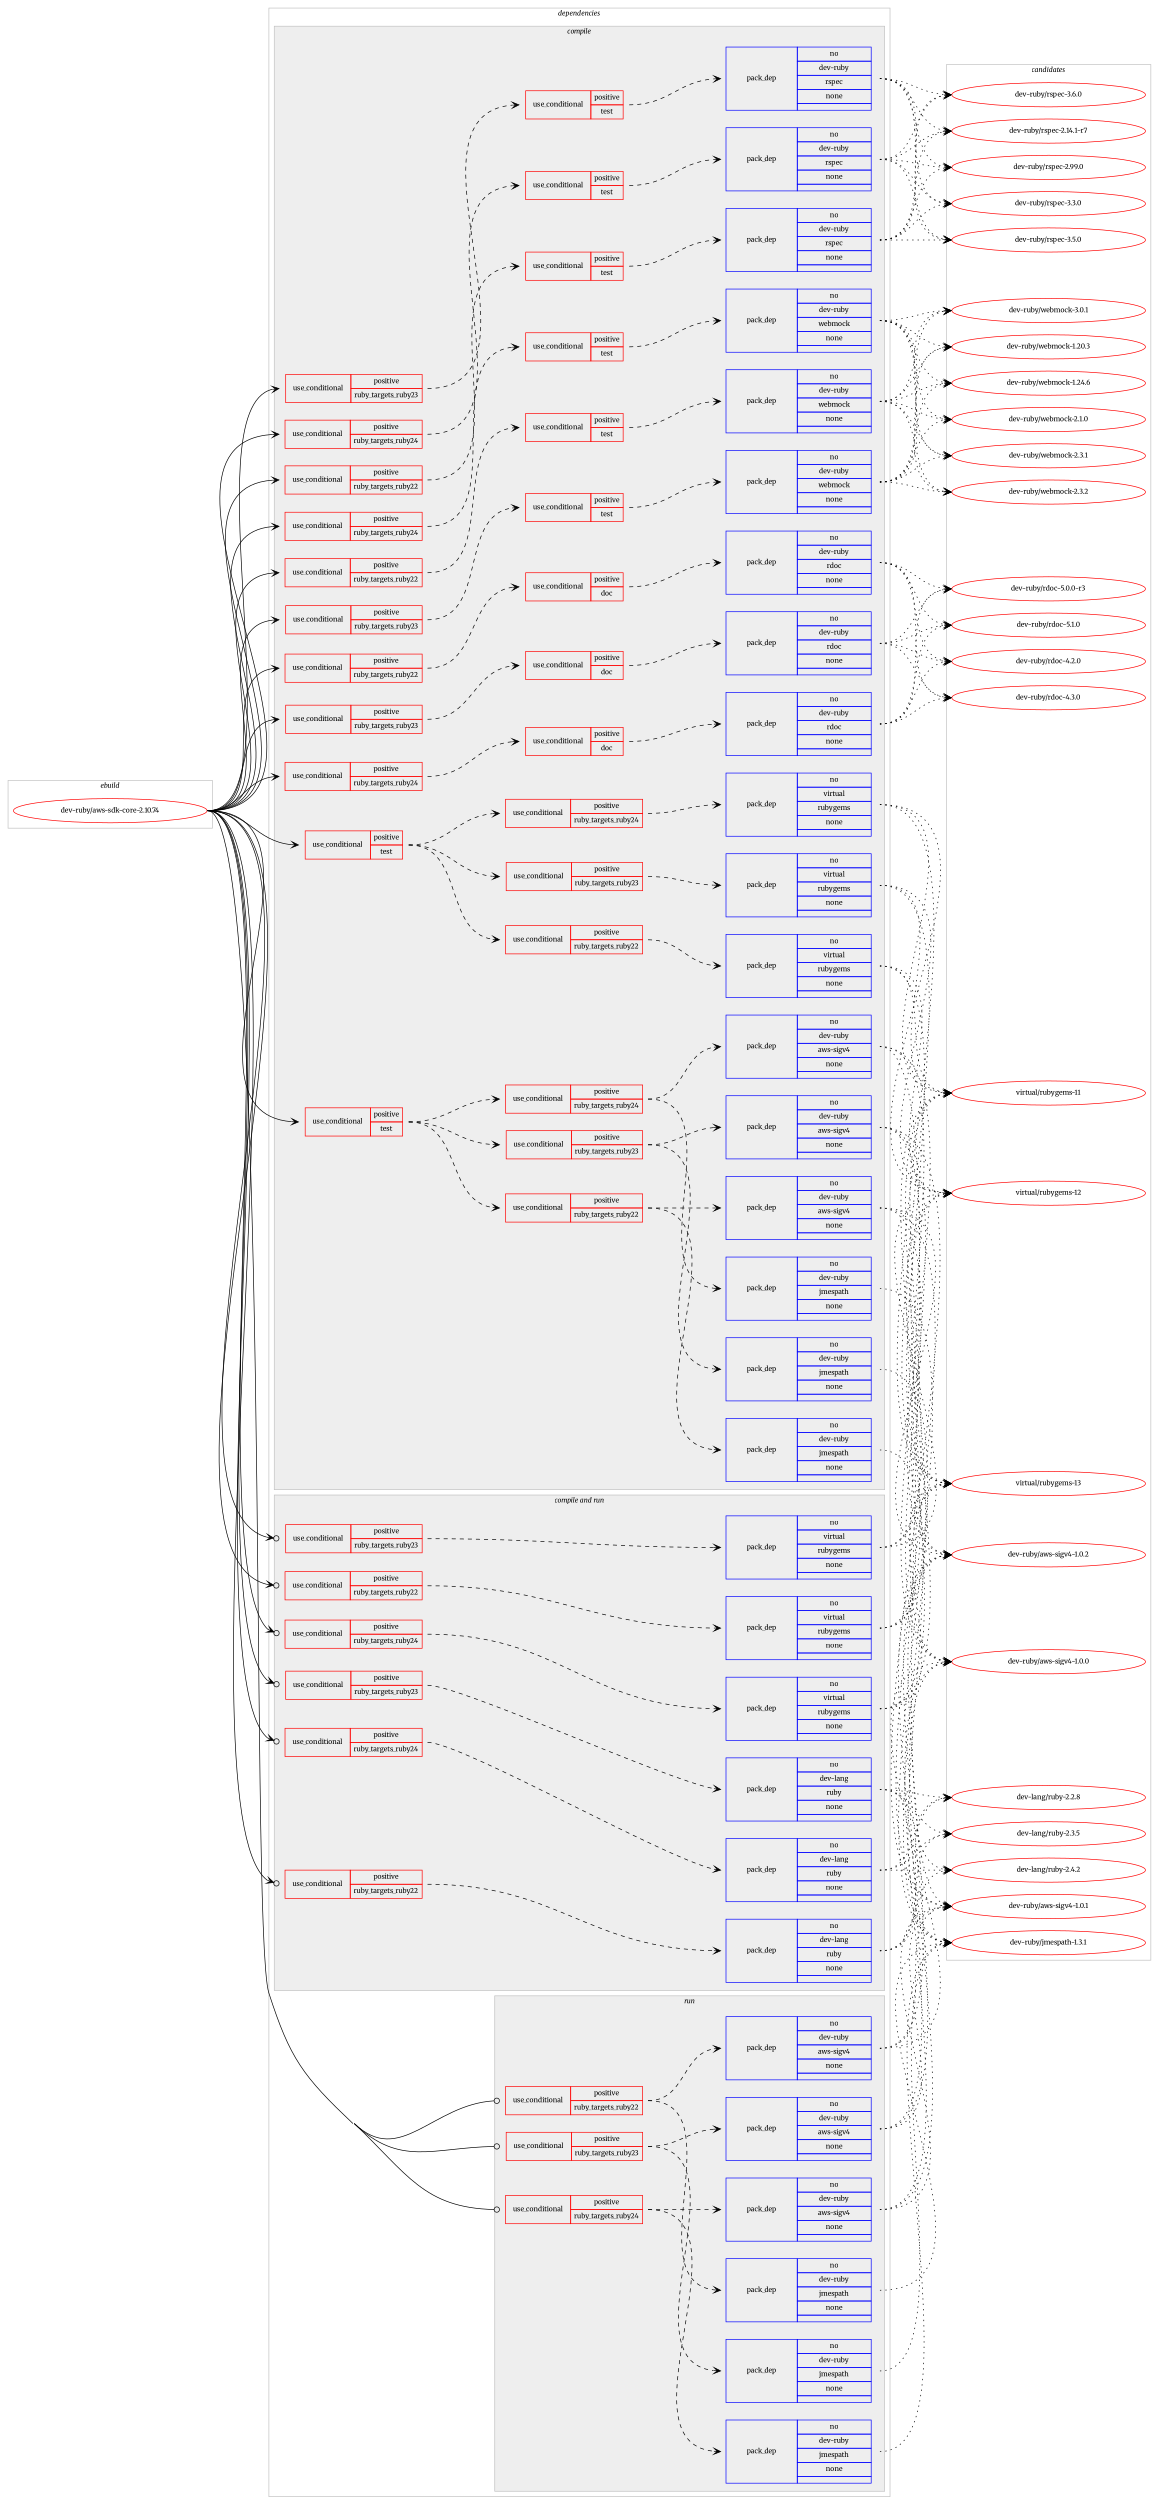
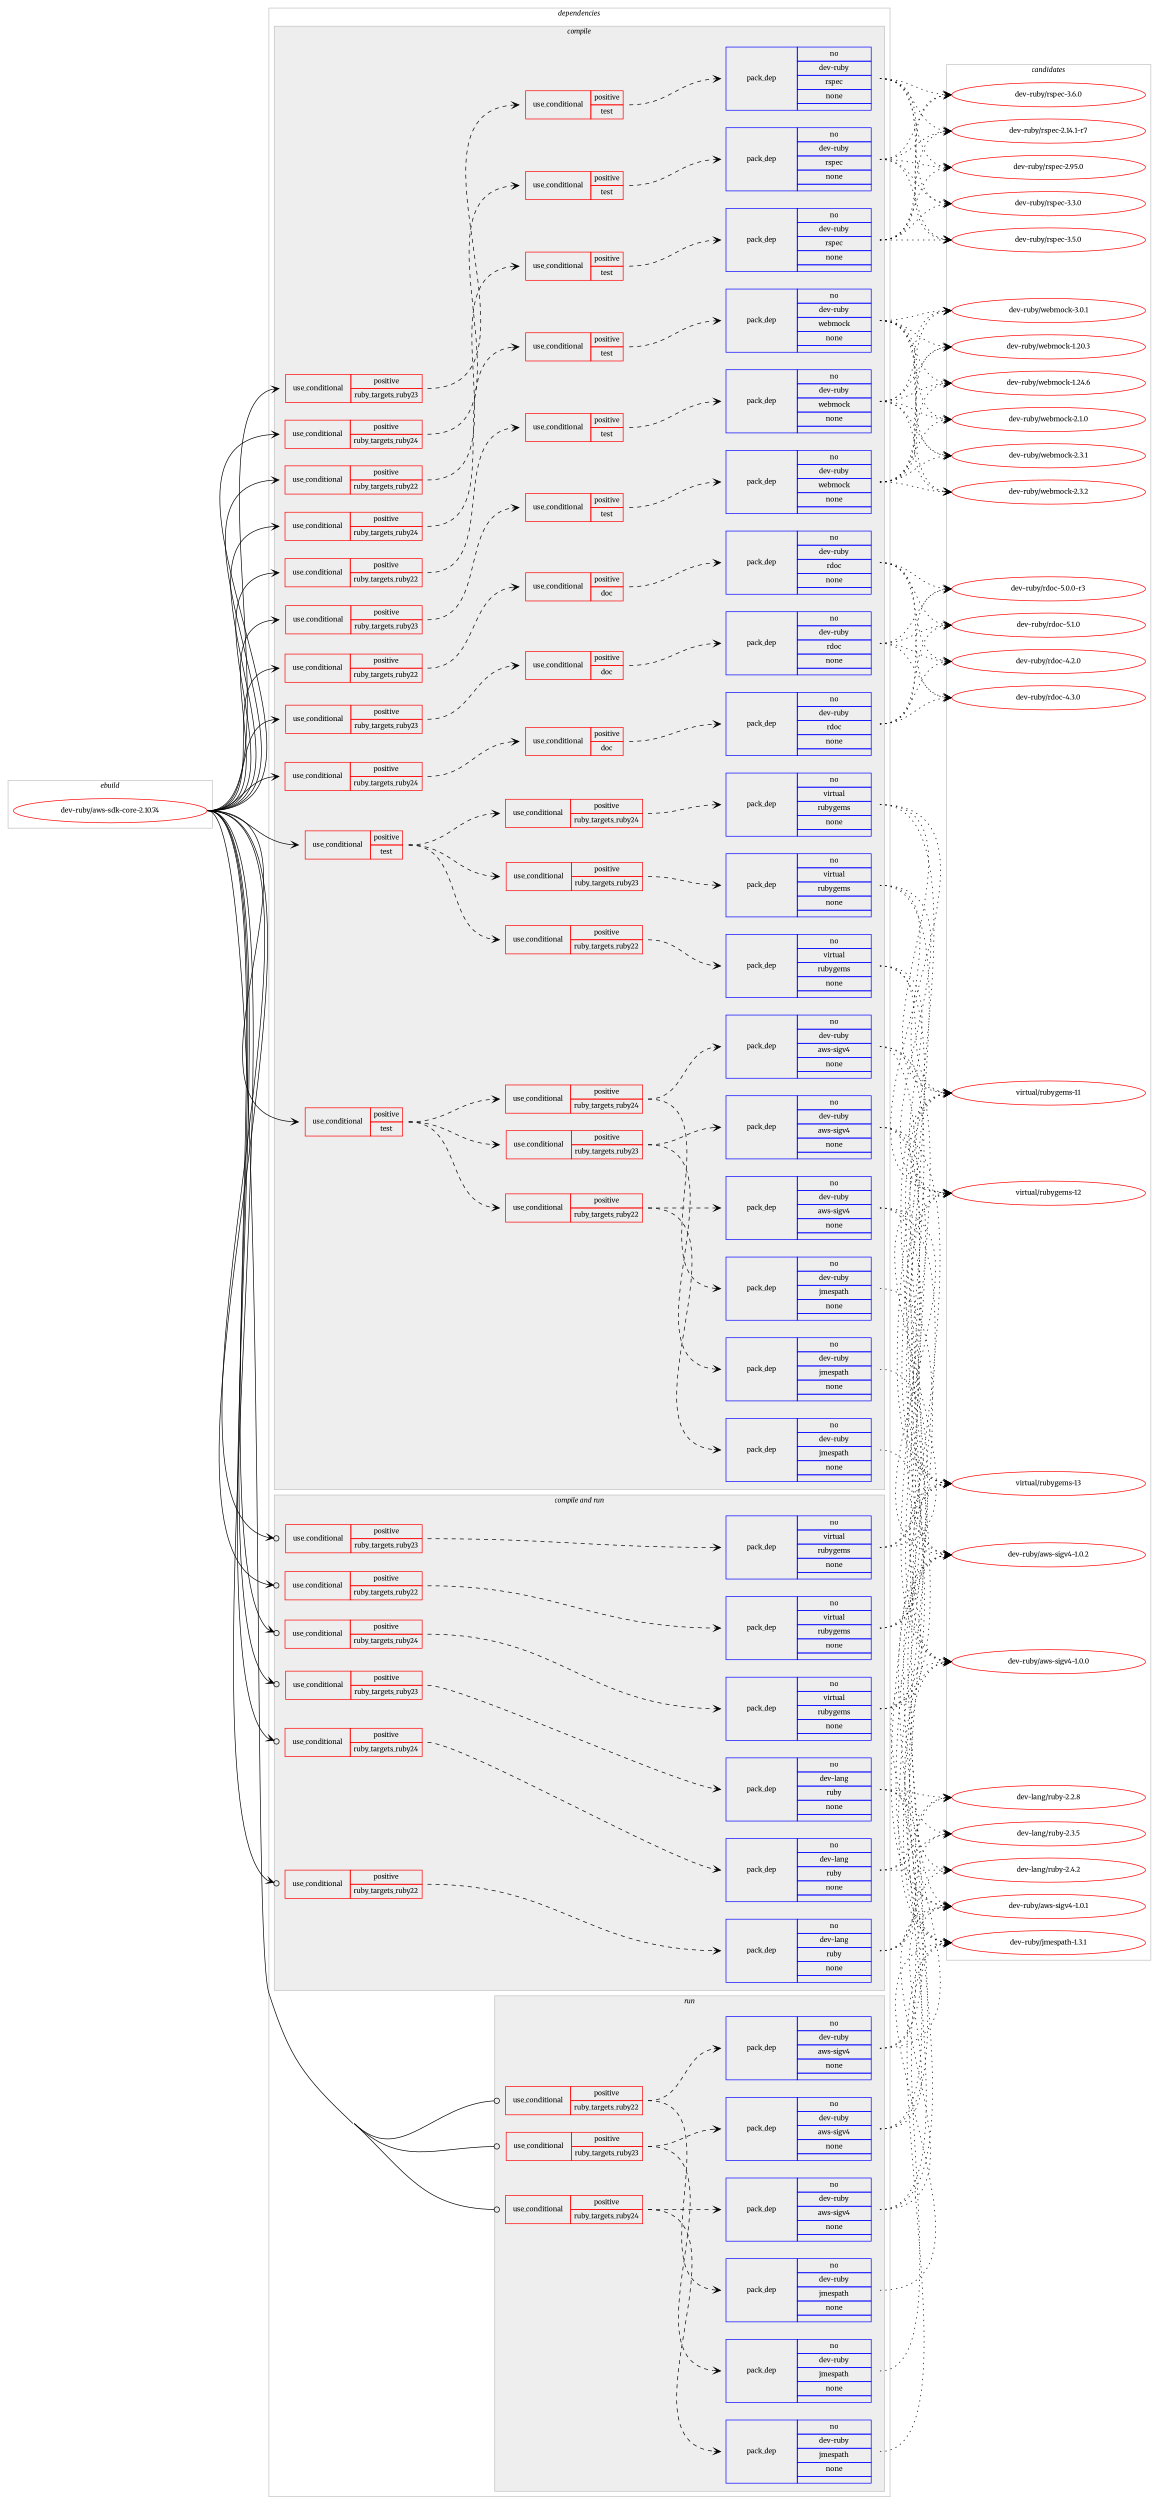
(1049, 167) -> (1049, 167)
